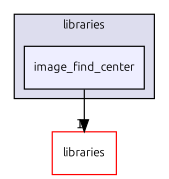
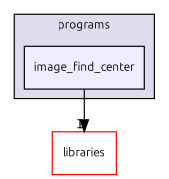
(84, 26) -> (84, 26)
